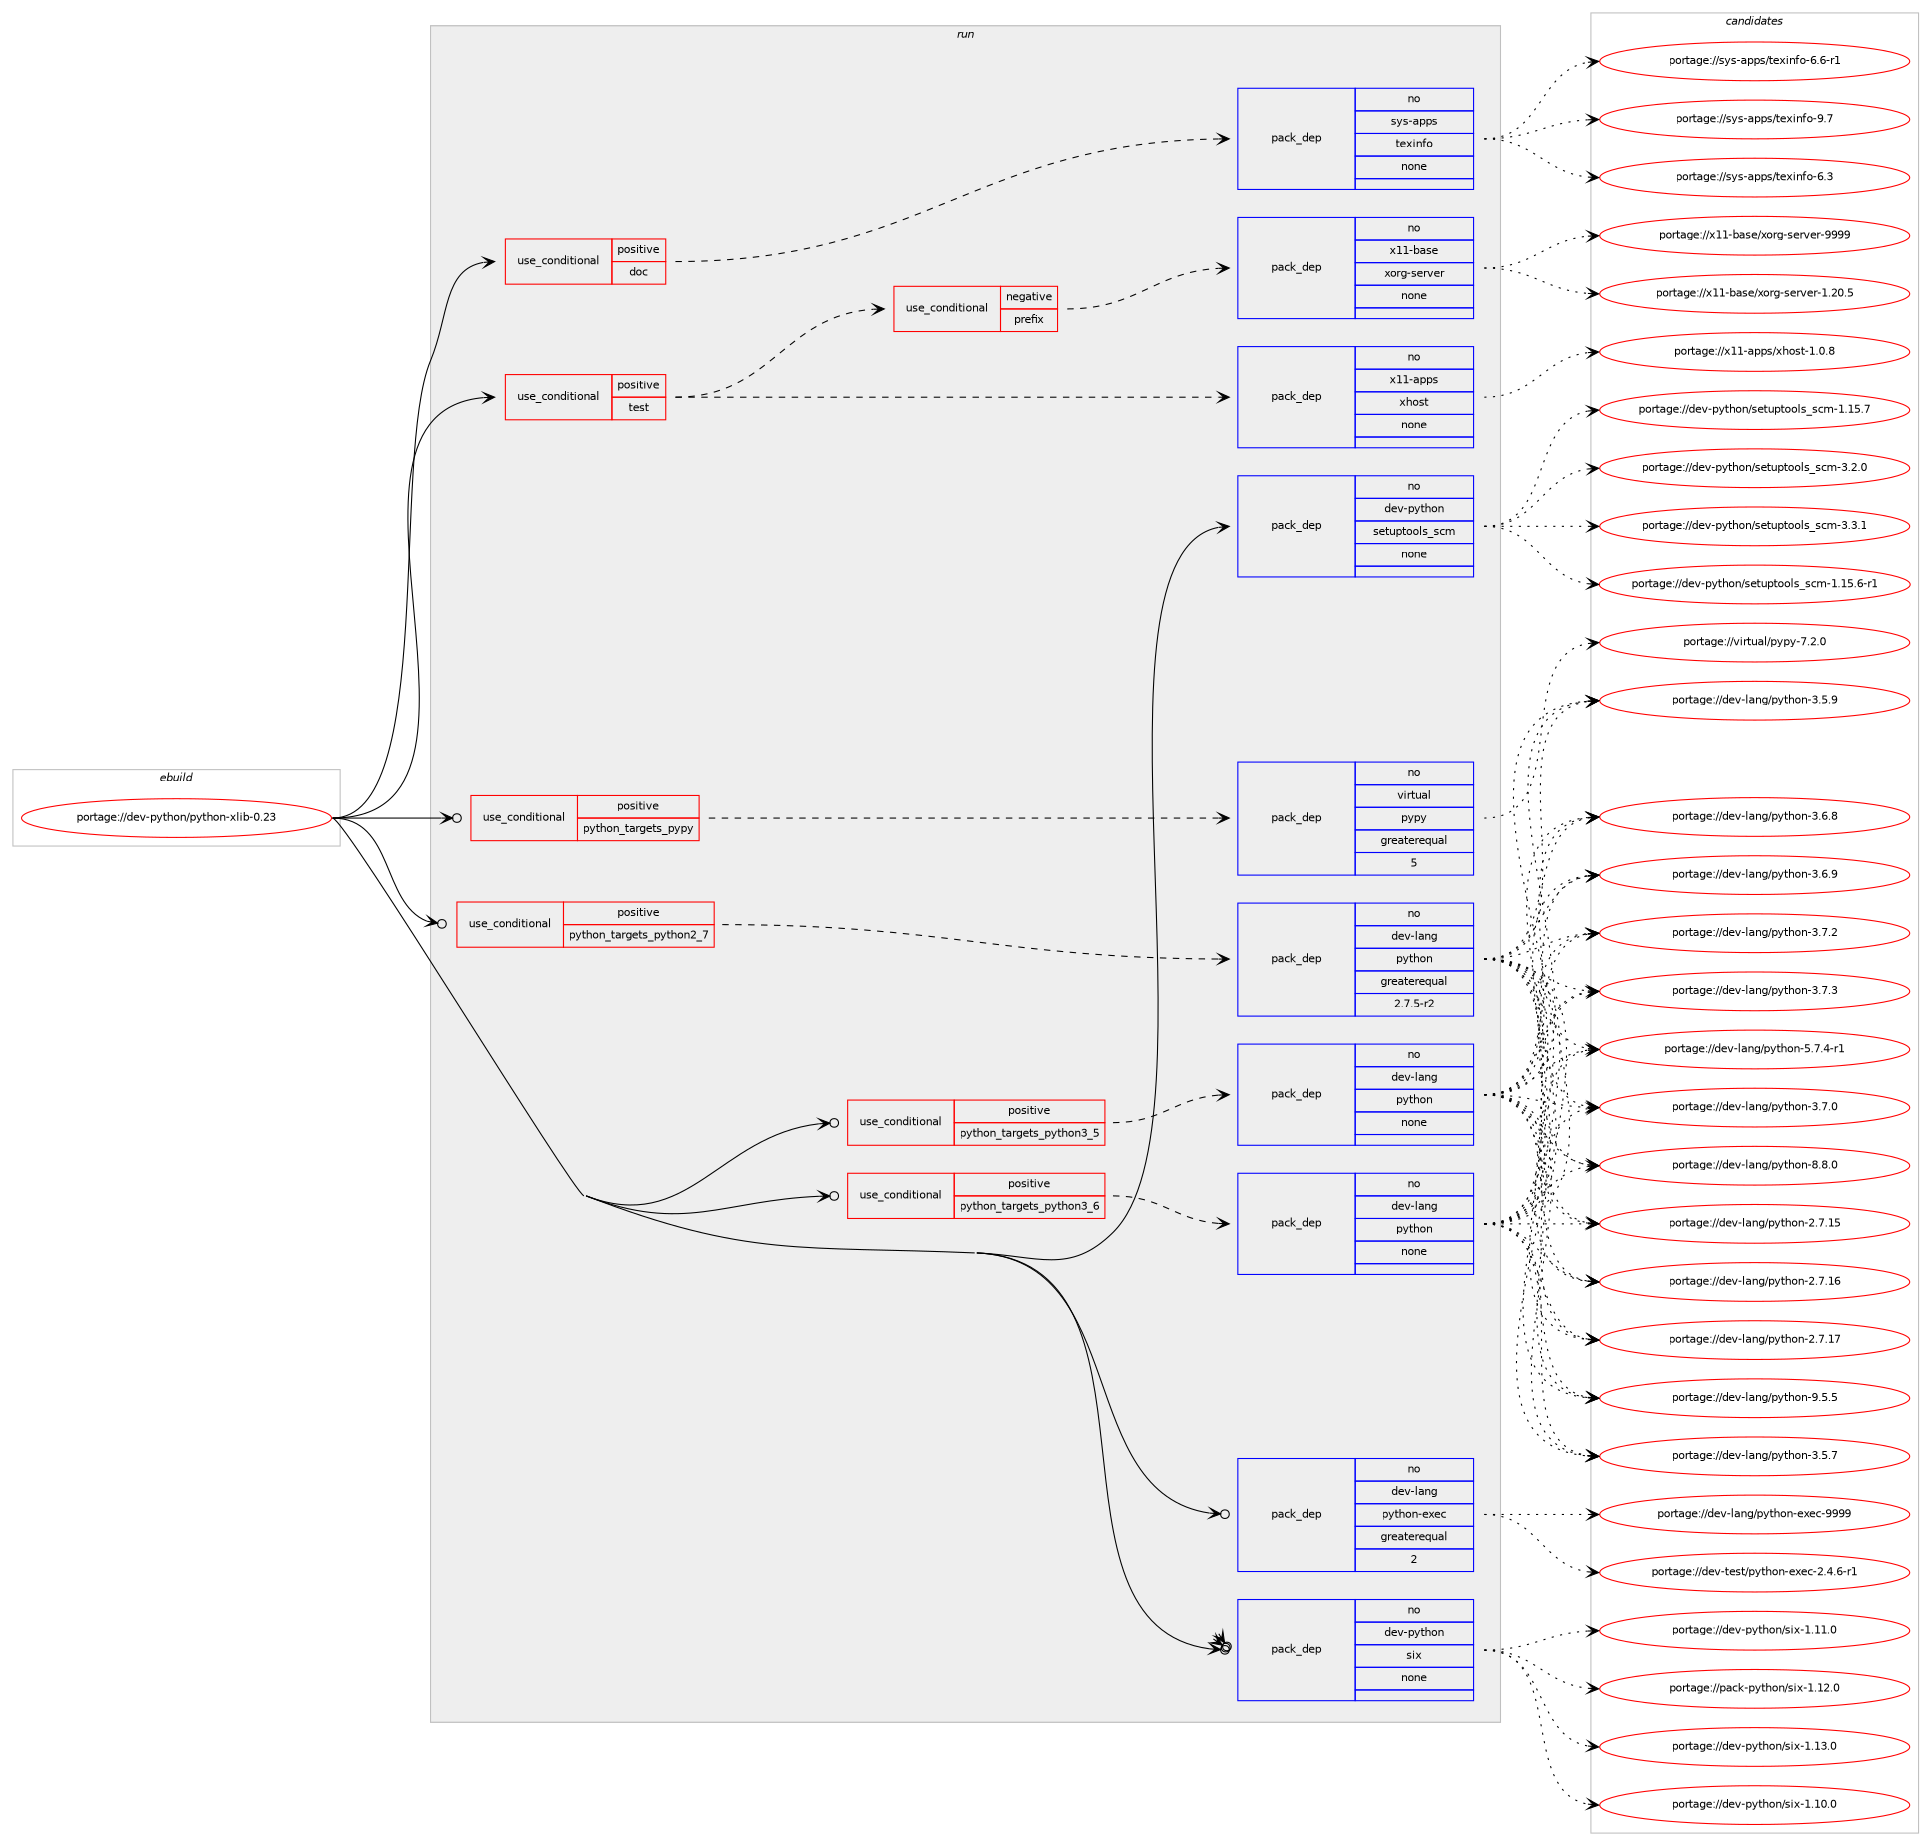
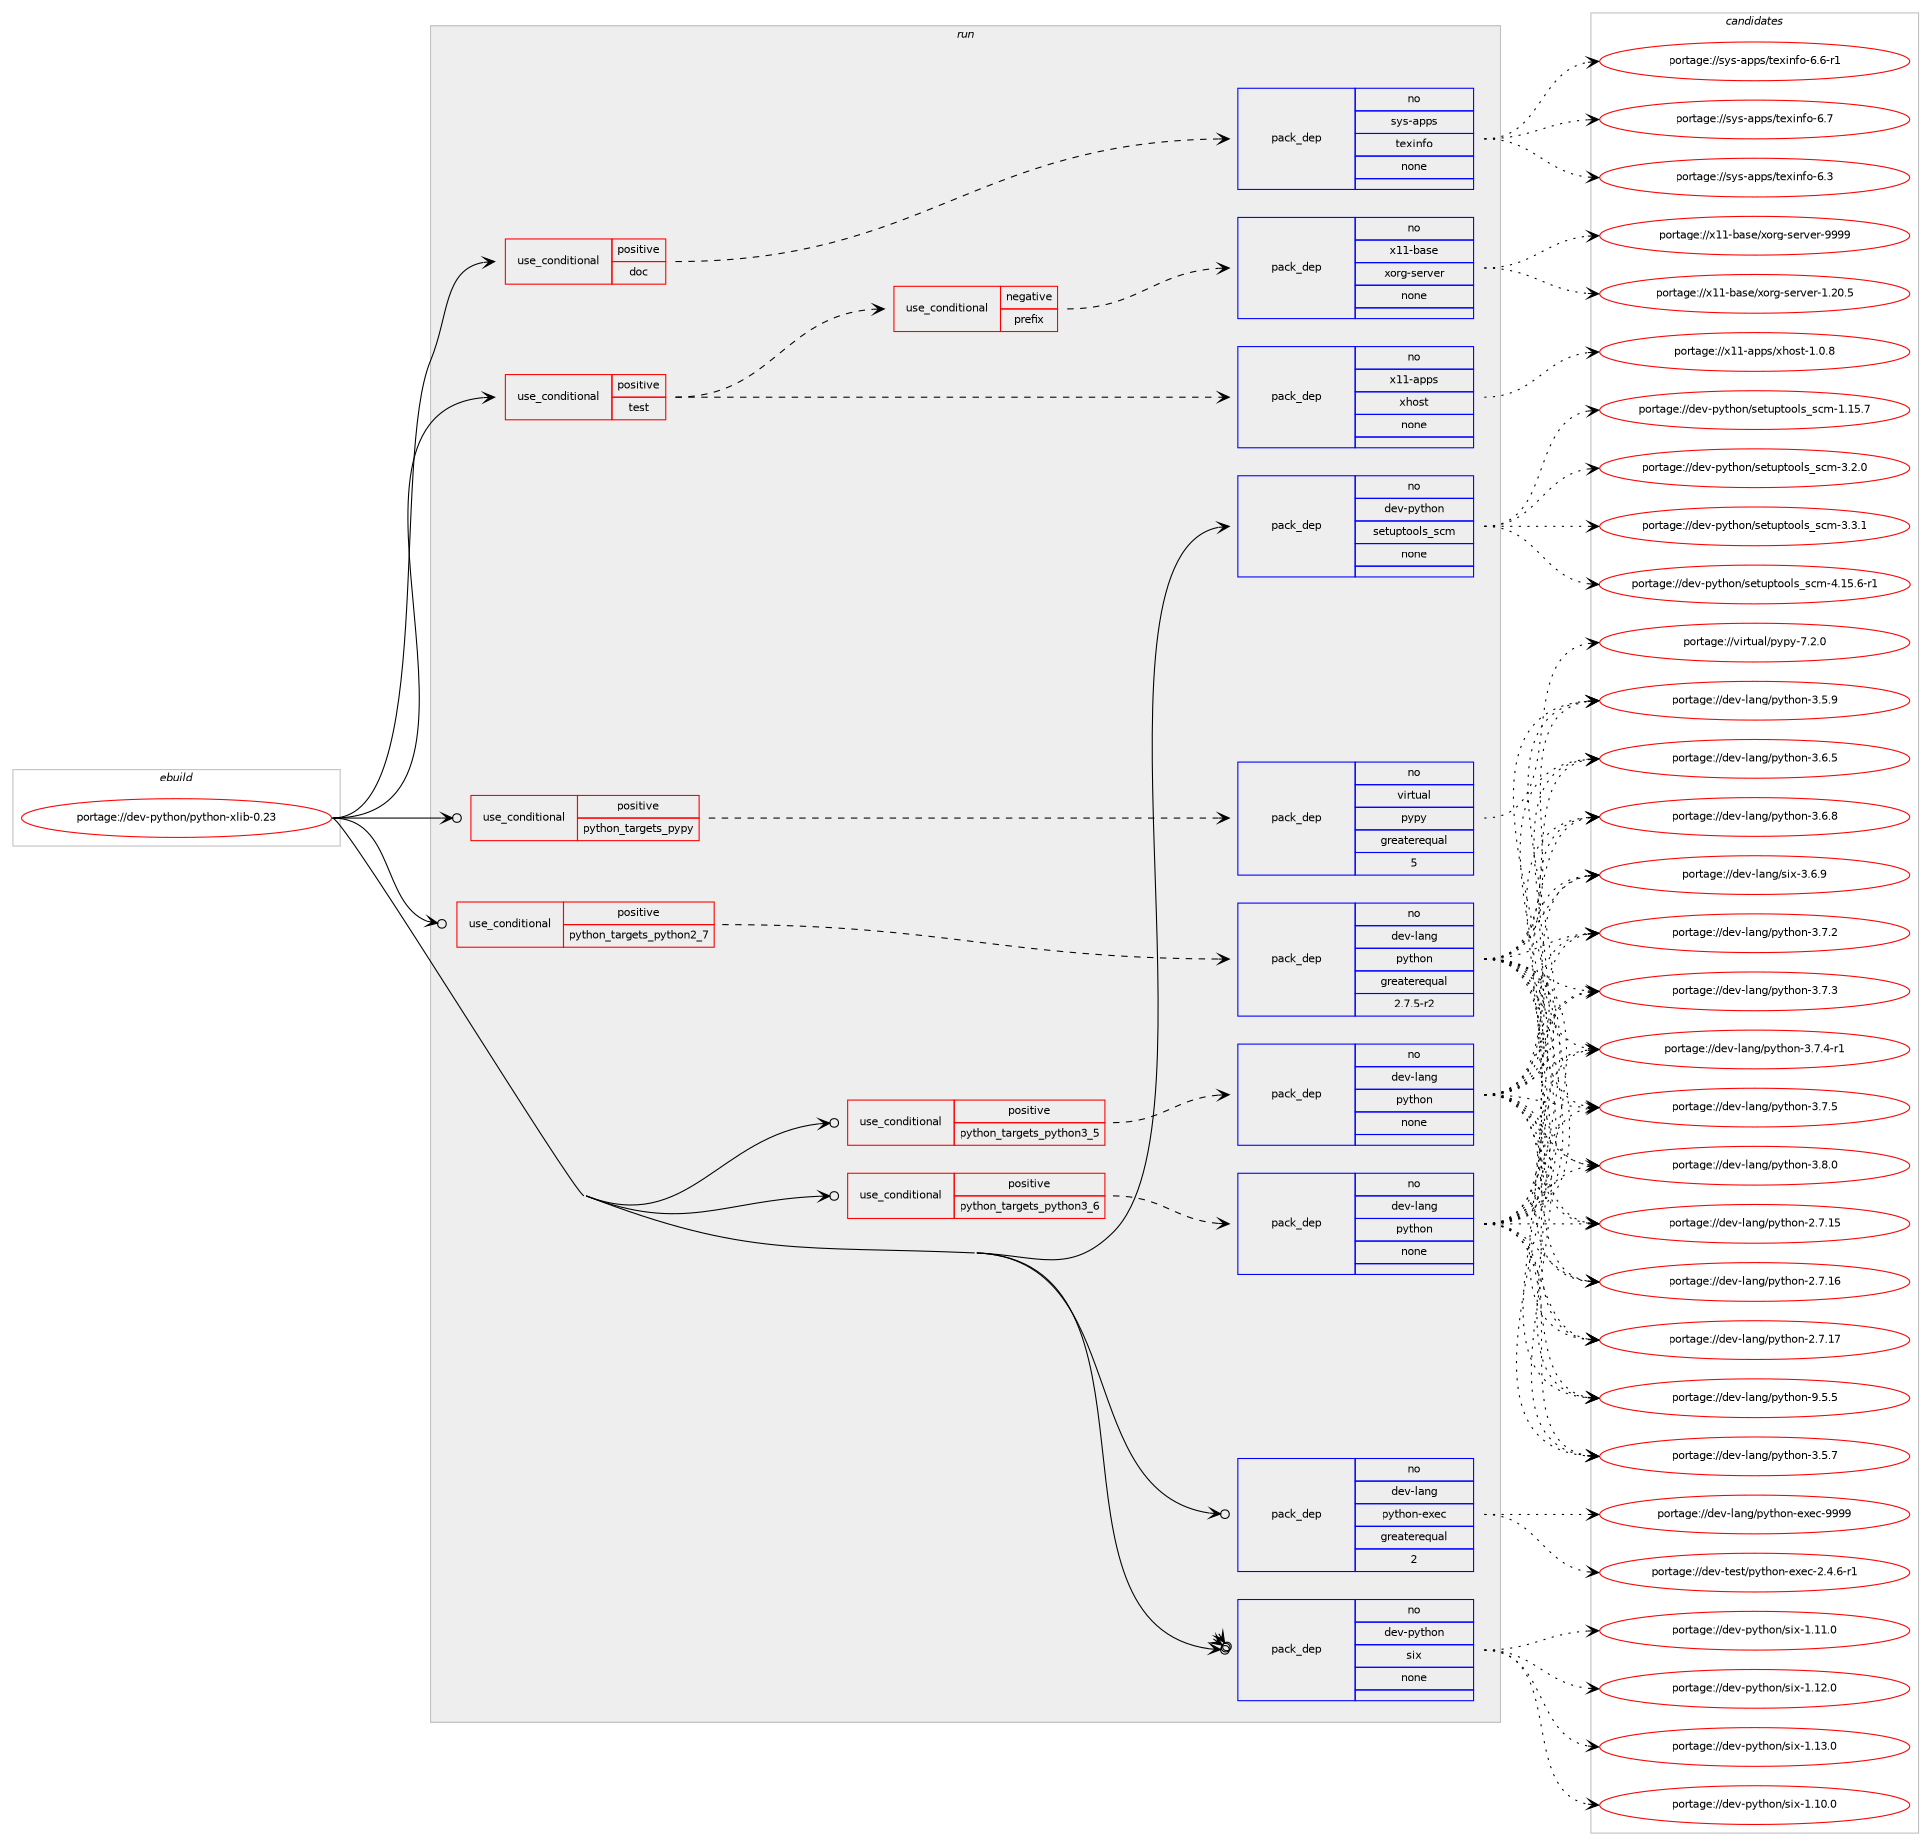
(1755, 119) -> (1755, 119)
(1755, 584) -> (1755, 584)
none -> (1755, 759)
(1755, 875) -> (1755, 875)
(1755, 1049) -> (1755, 1049)
(1755, 1108) -> (1755, 1108)
(1755, 1166) -> (1755, 1166)
(1755, 1689) -> (1755, 1689)
